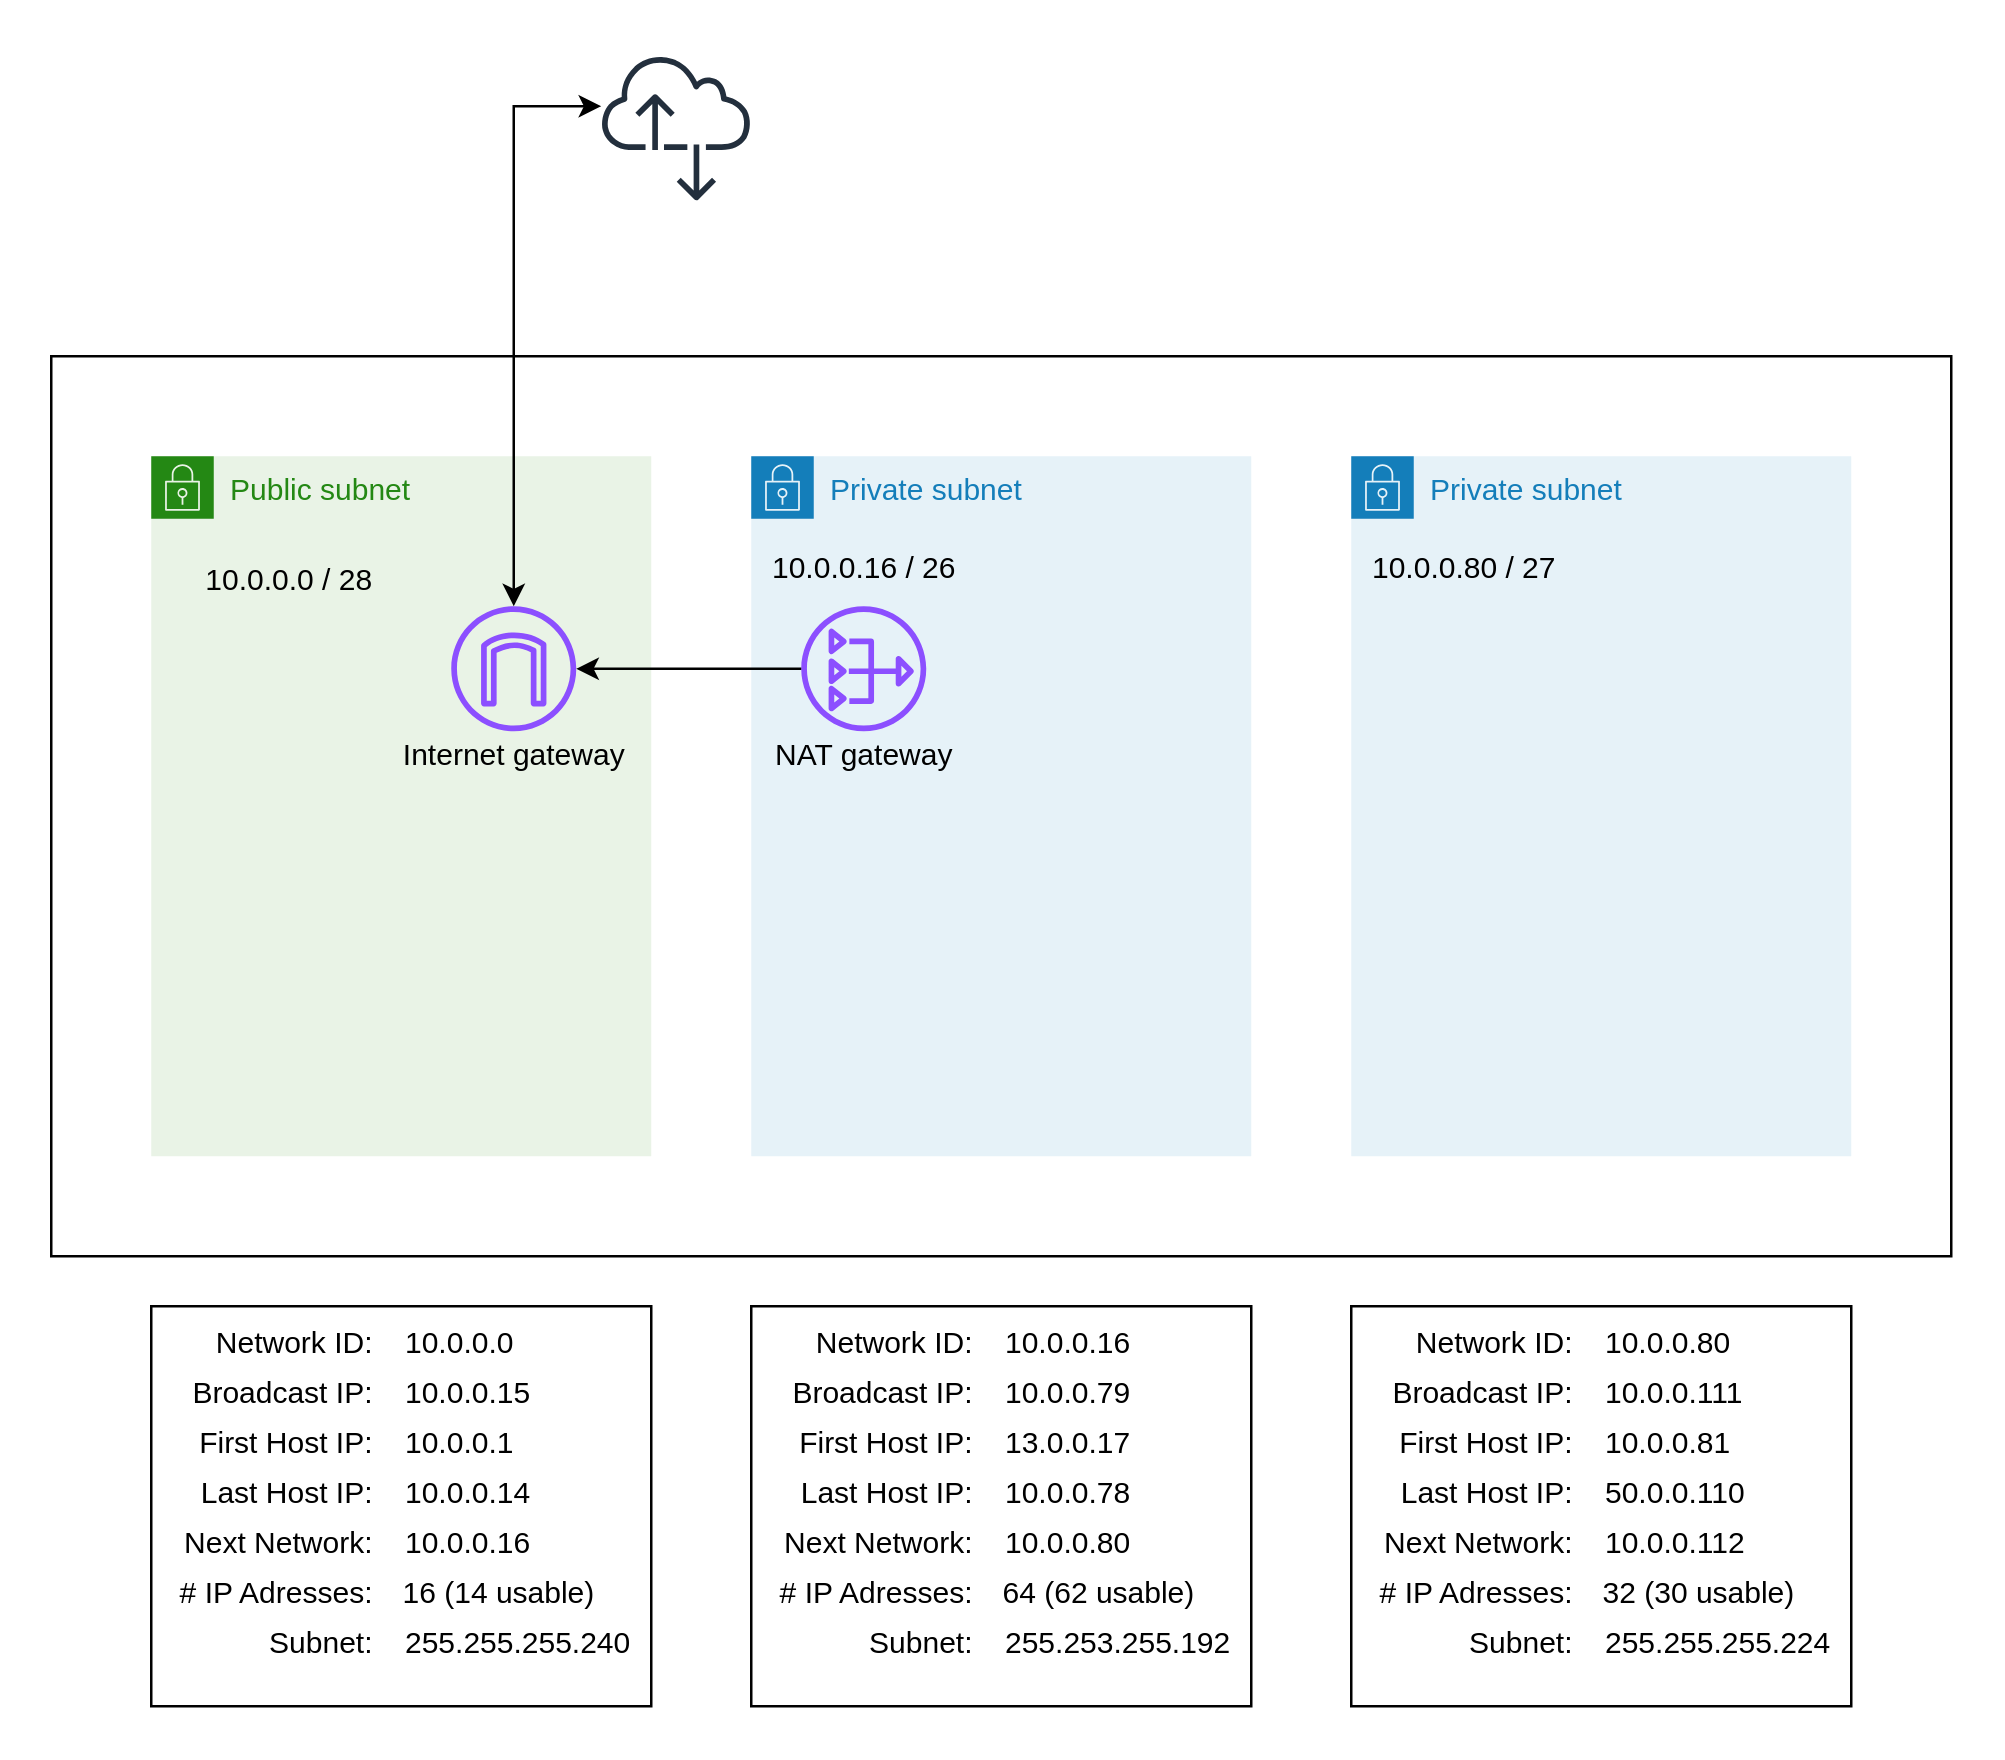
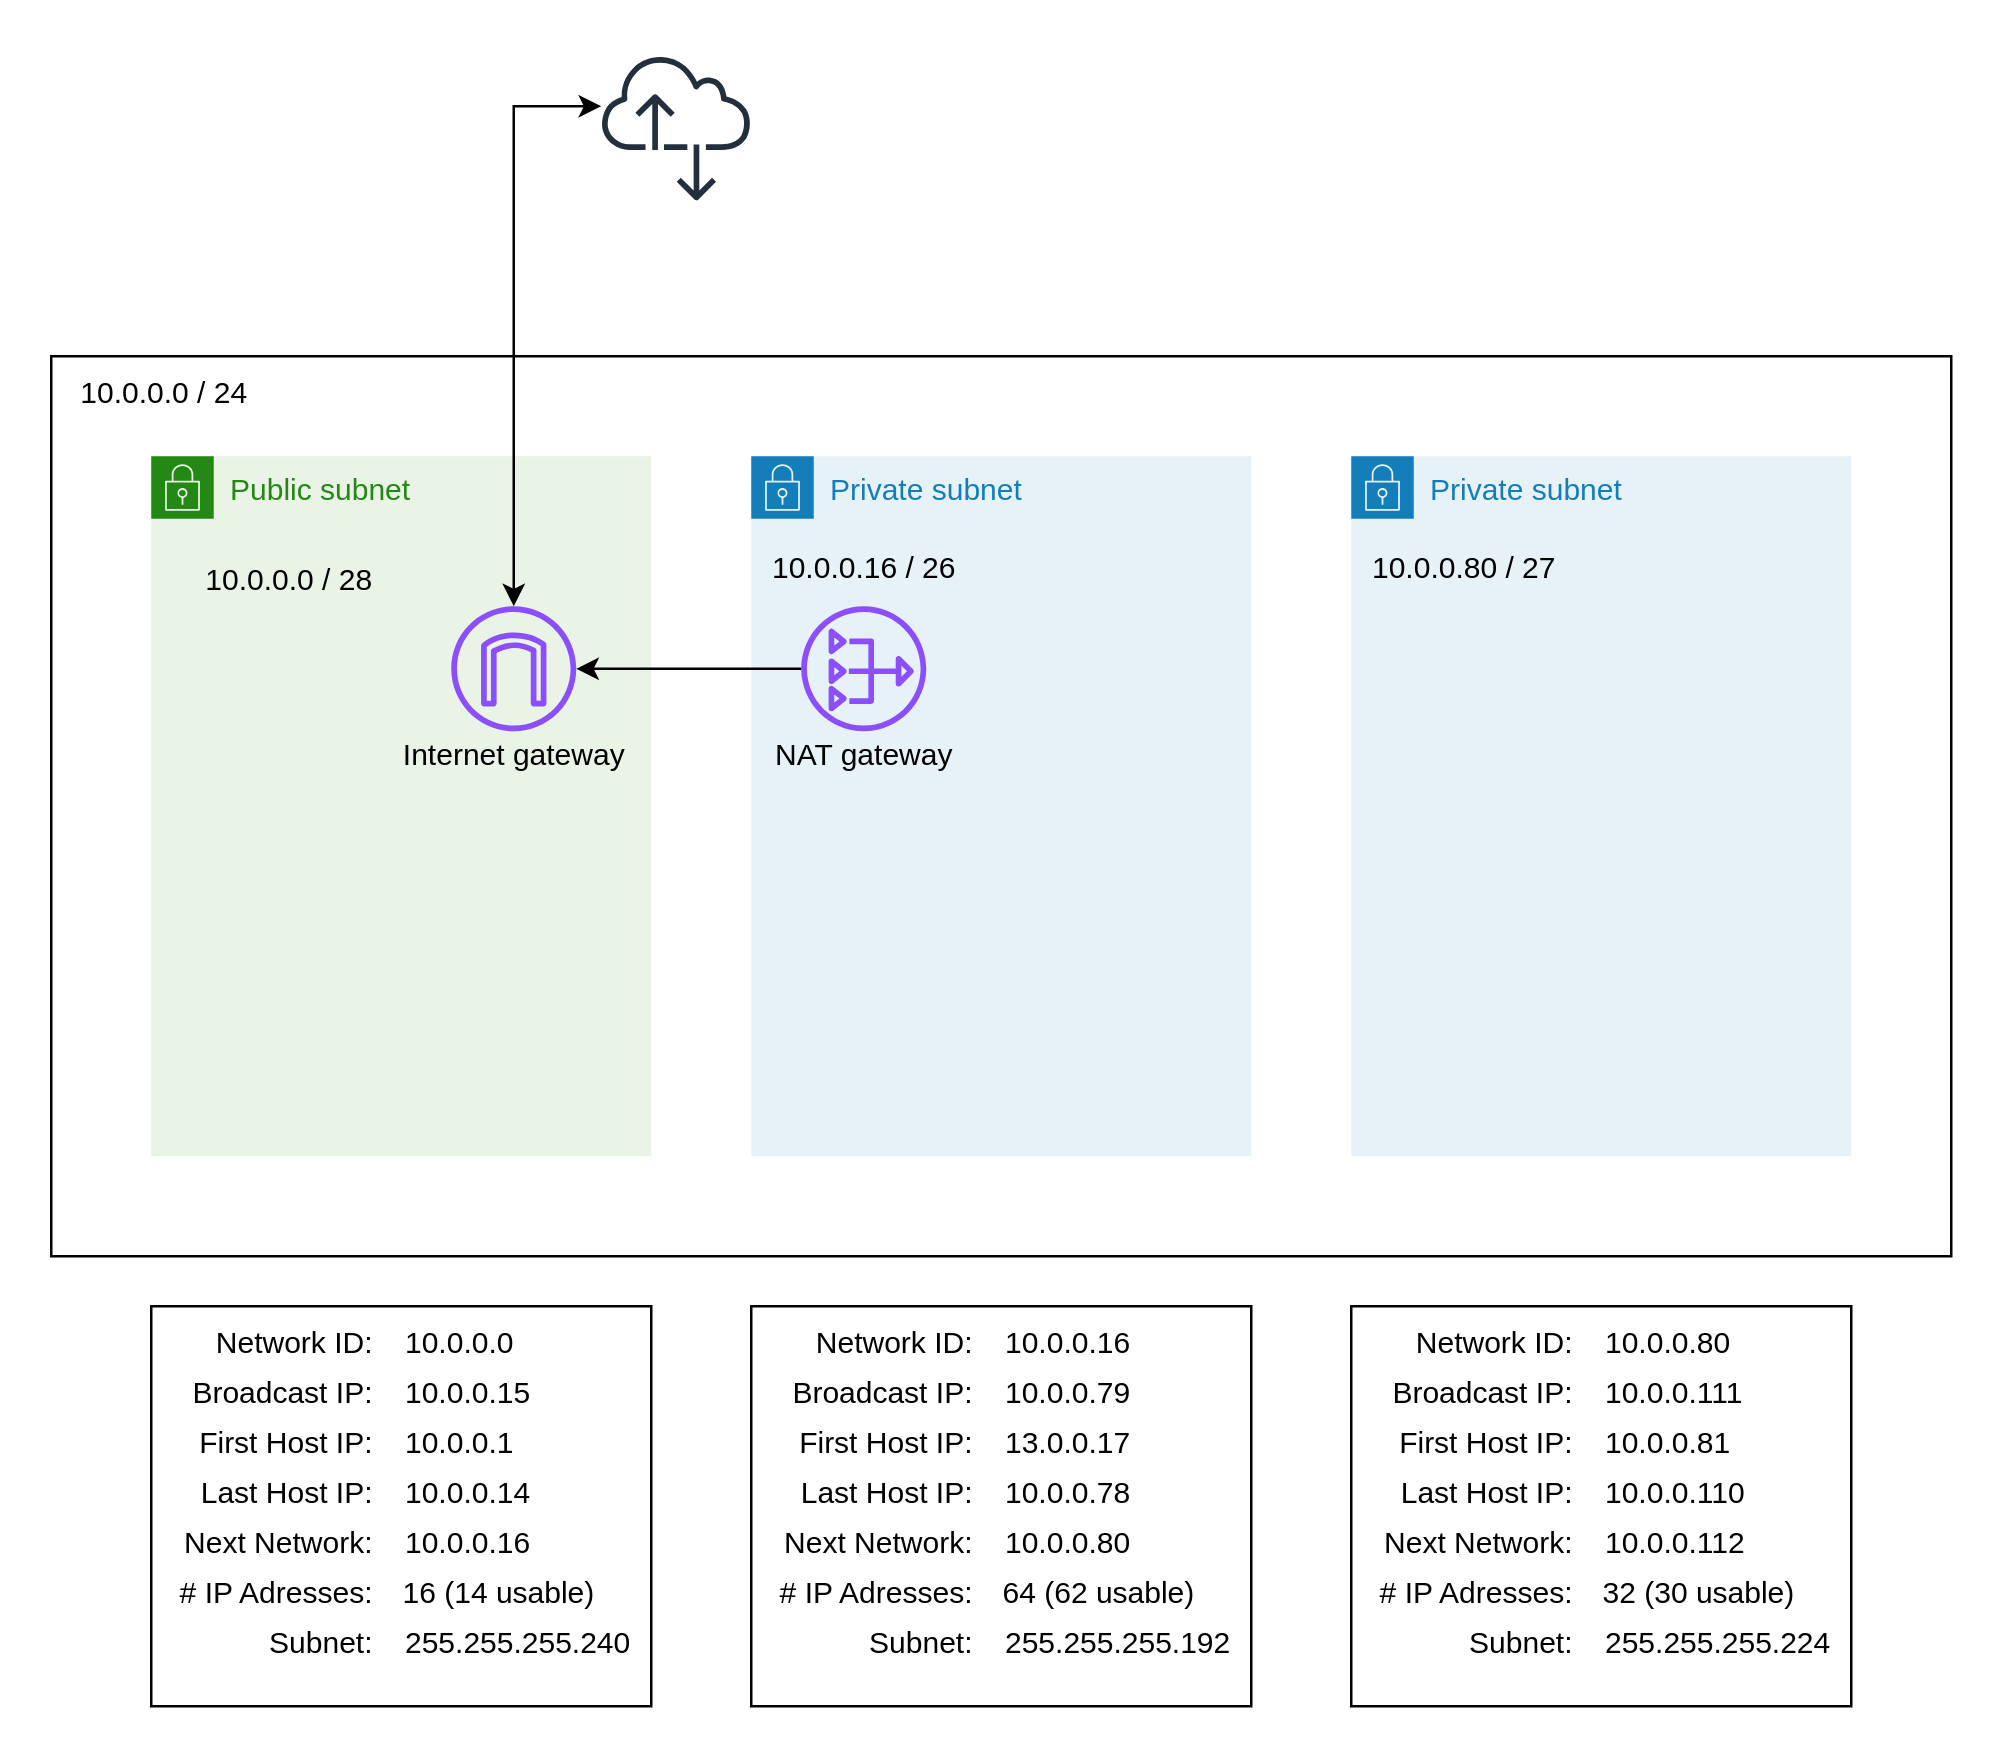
none -> (164, 394)
(1679, 1494) -> (1679, 1494)
(1121, 1644) -> (1121, 1644)
